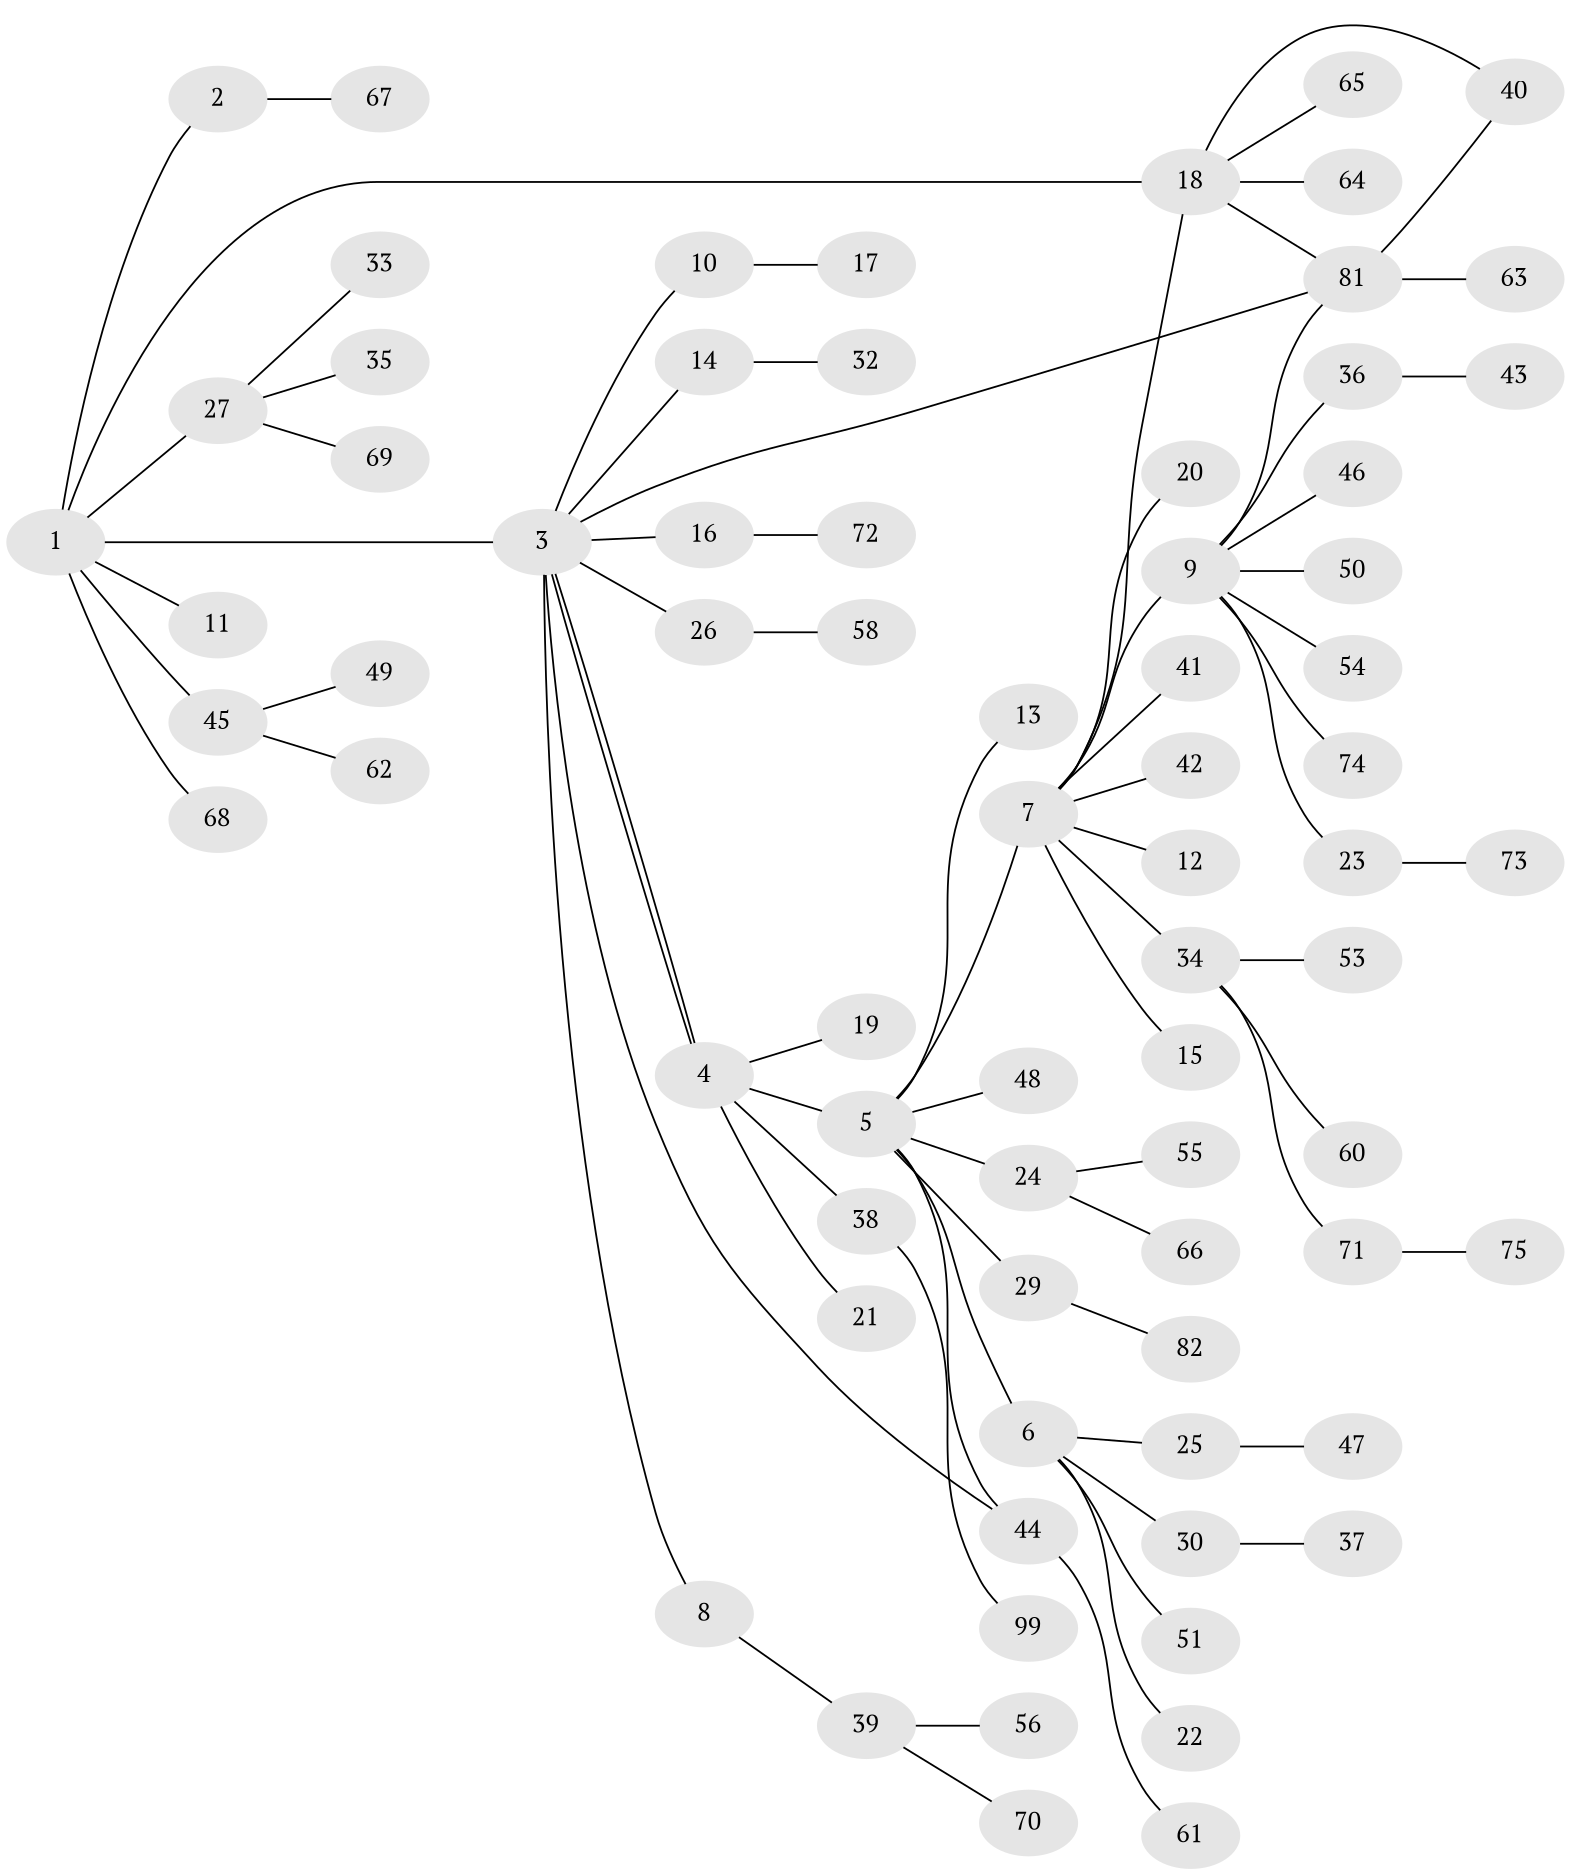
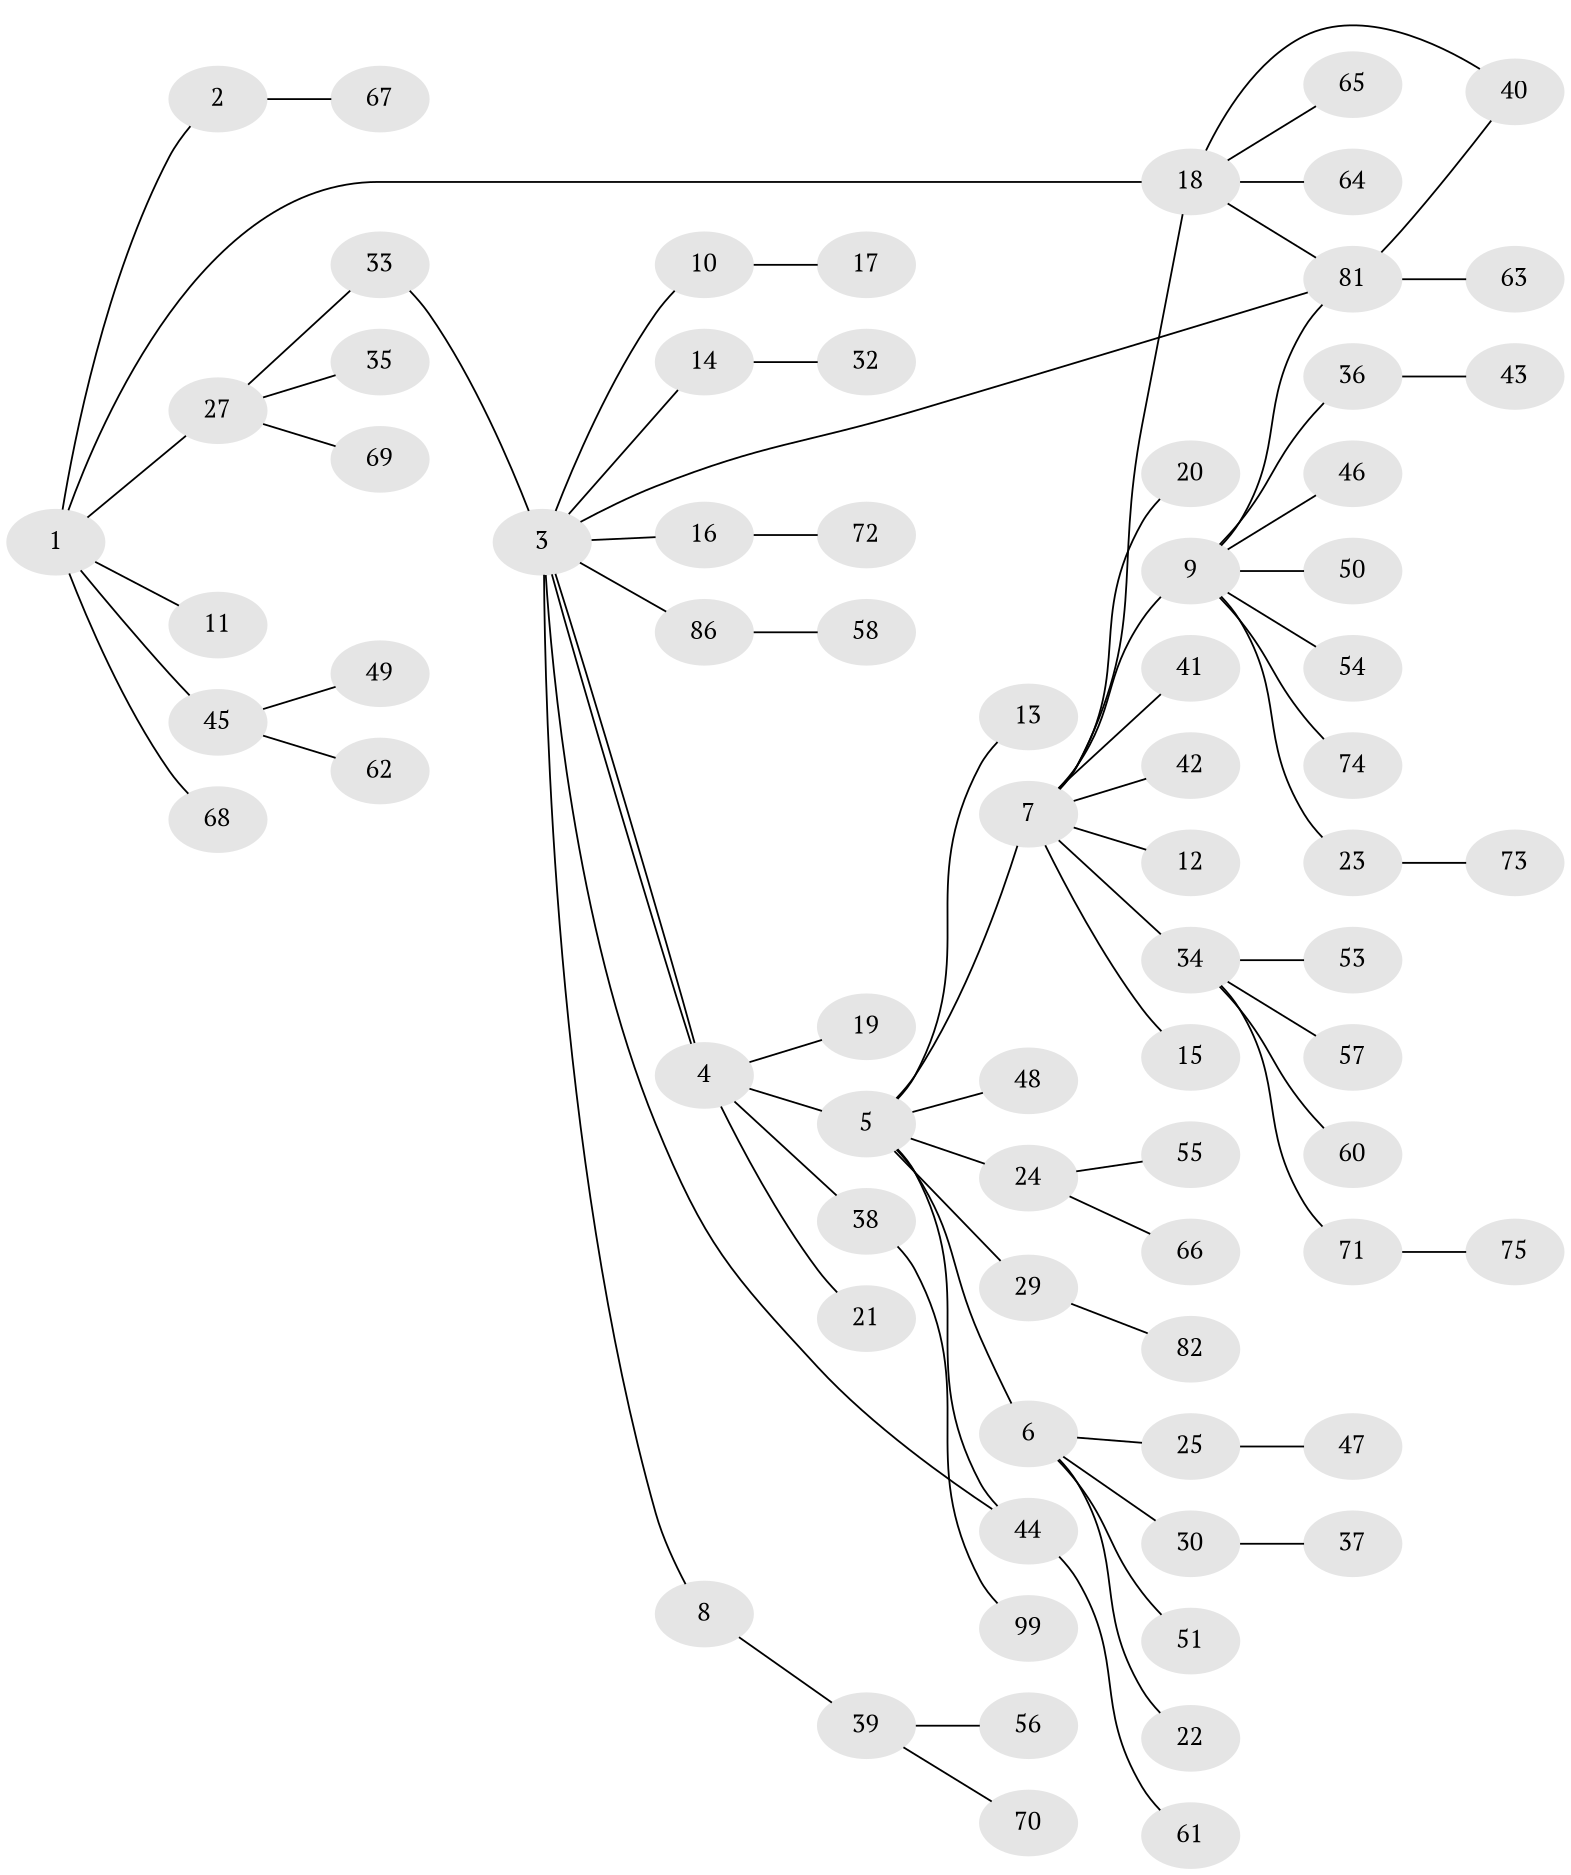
(299, 542) -> (478, 396)
(704, 632) -> (704, 632)
none -> (1353, 1057)
